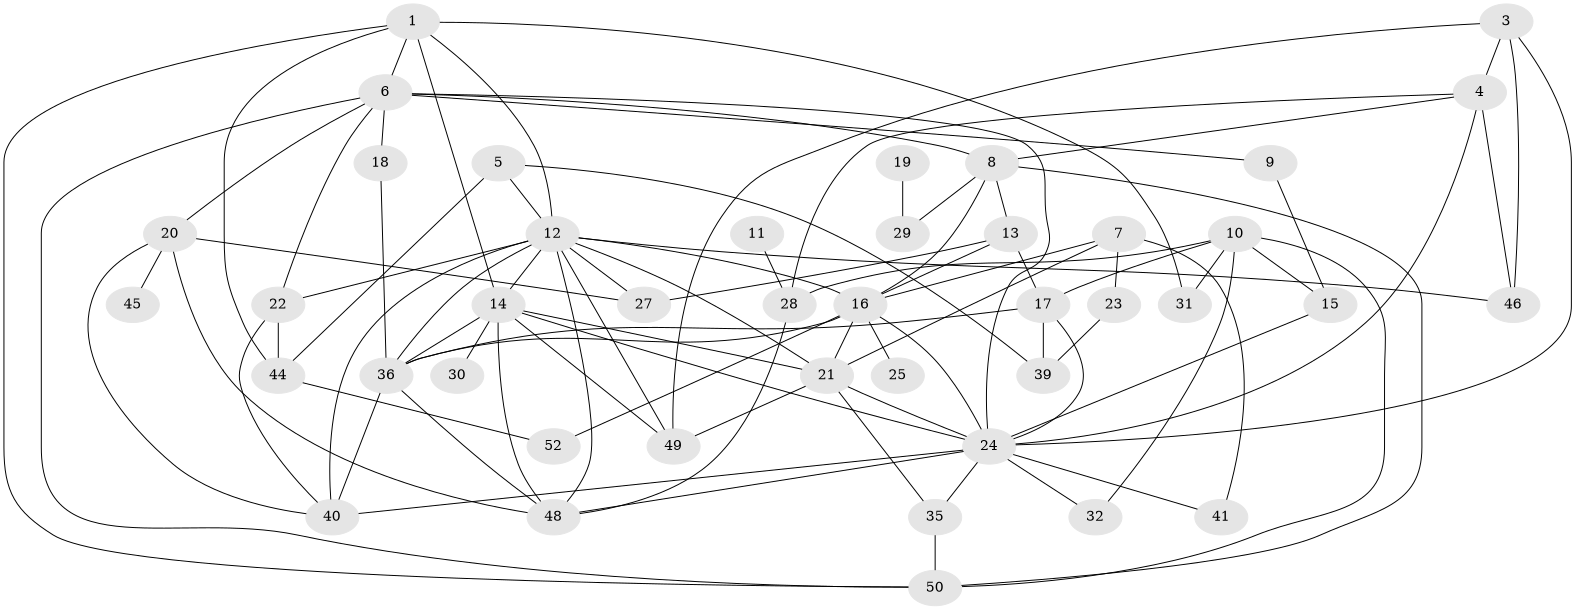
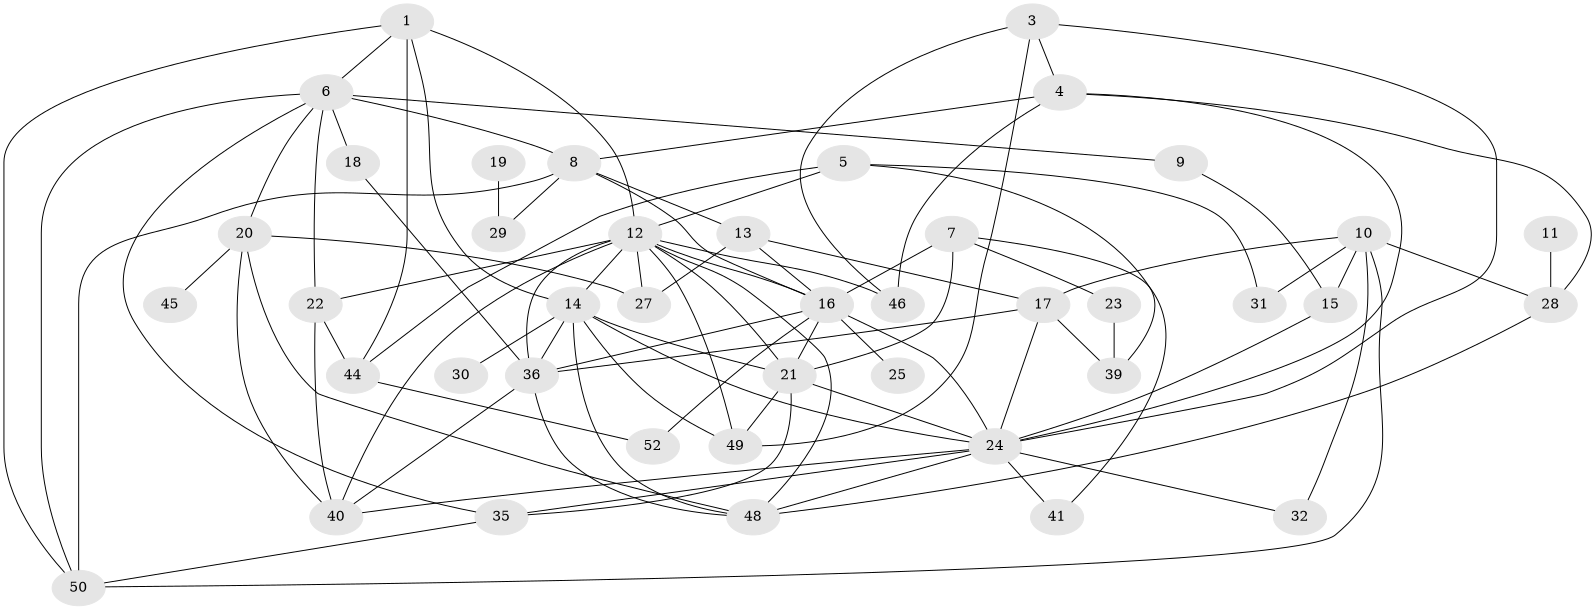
(855, 69) -> (1088, 180)
(876, 116) -> (163, 360)
